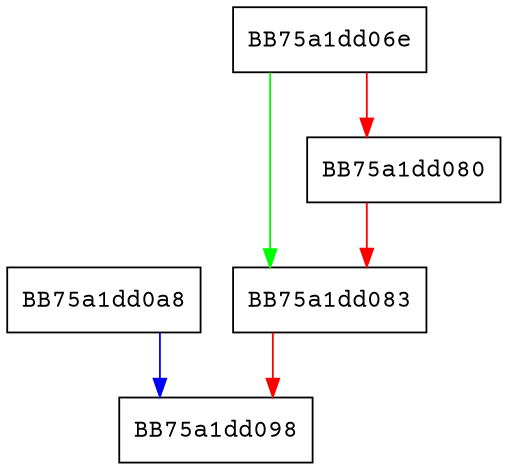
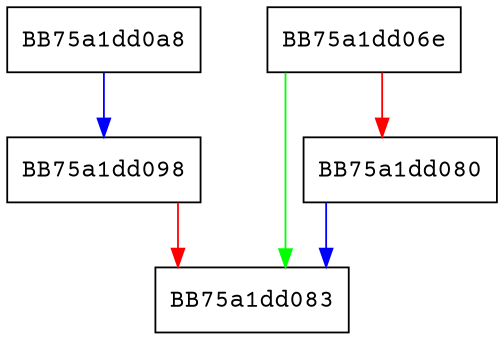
(367, 226) -> (326, 226)
(273, 356) -> (178, 226)
